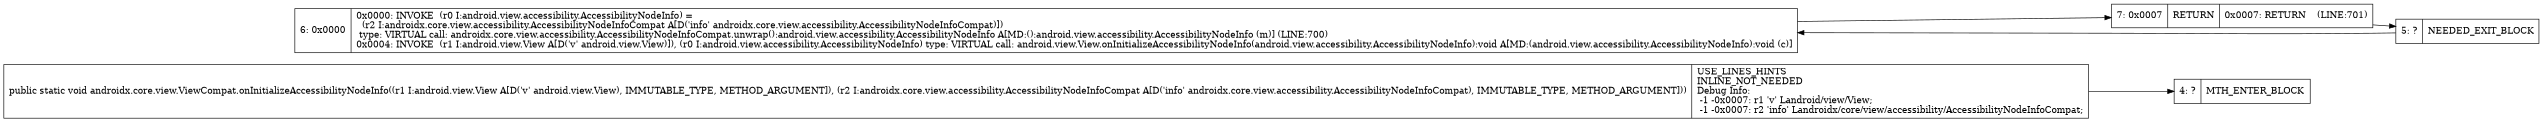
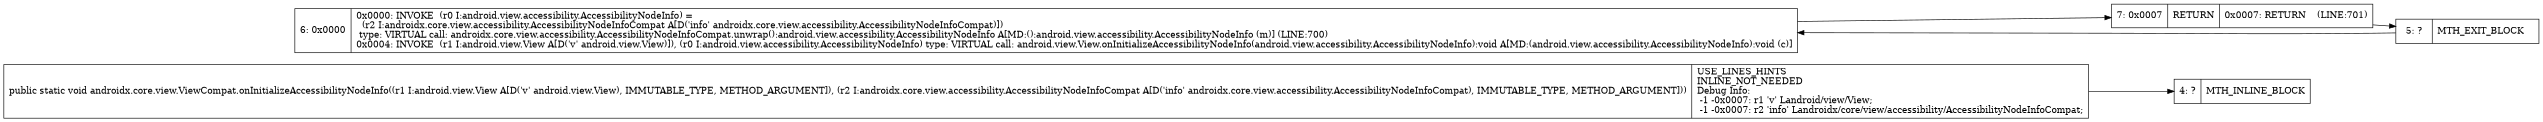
(2481, 31) -> (2481, 31)
(2255, 91) -> (2256, 91)
